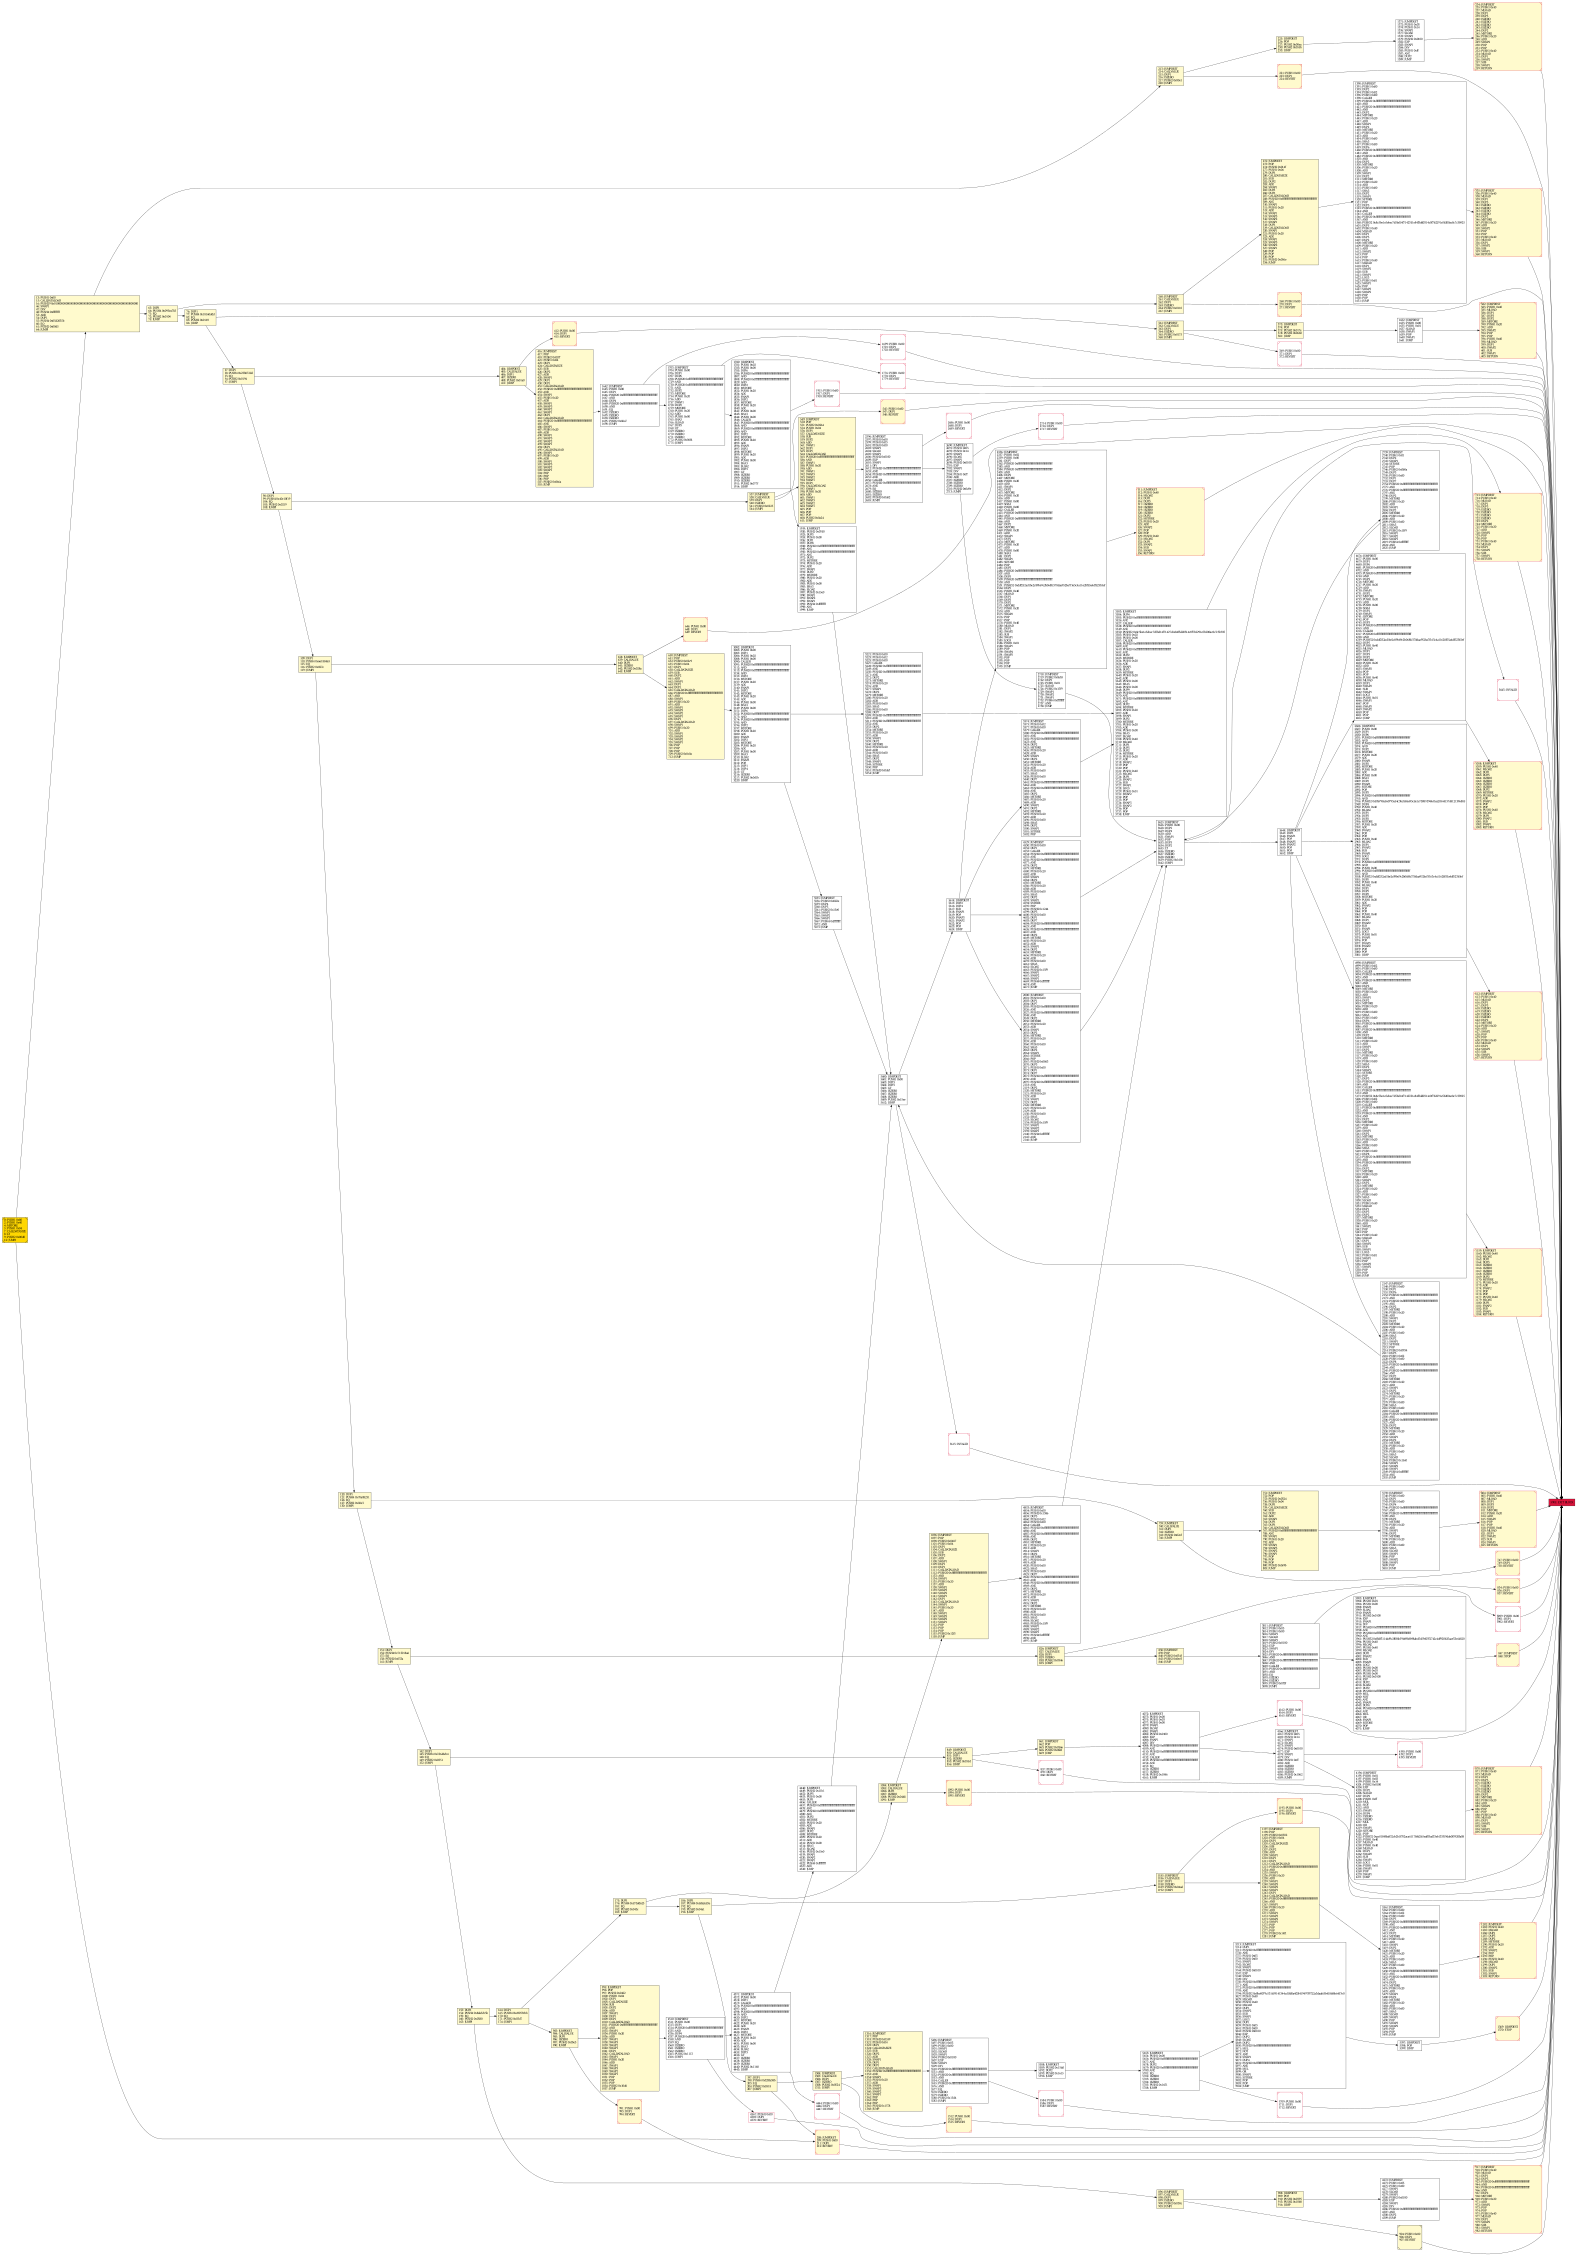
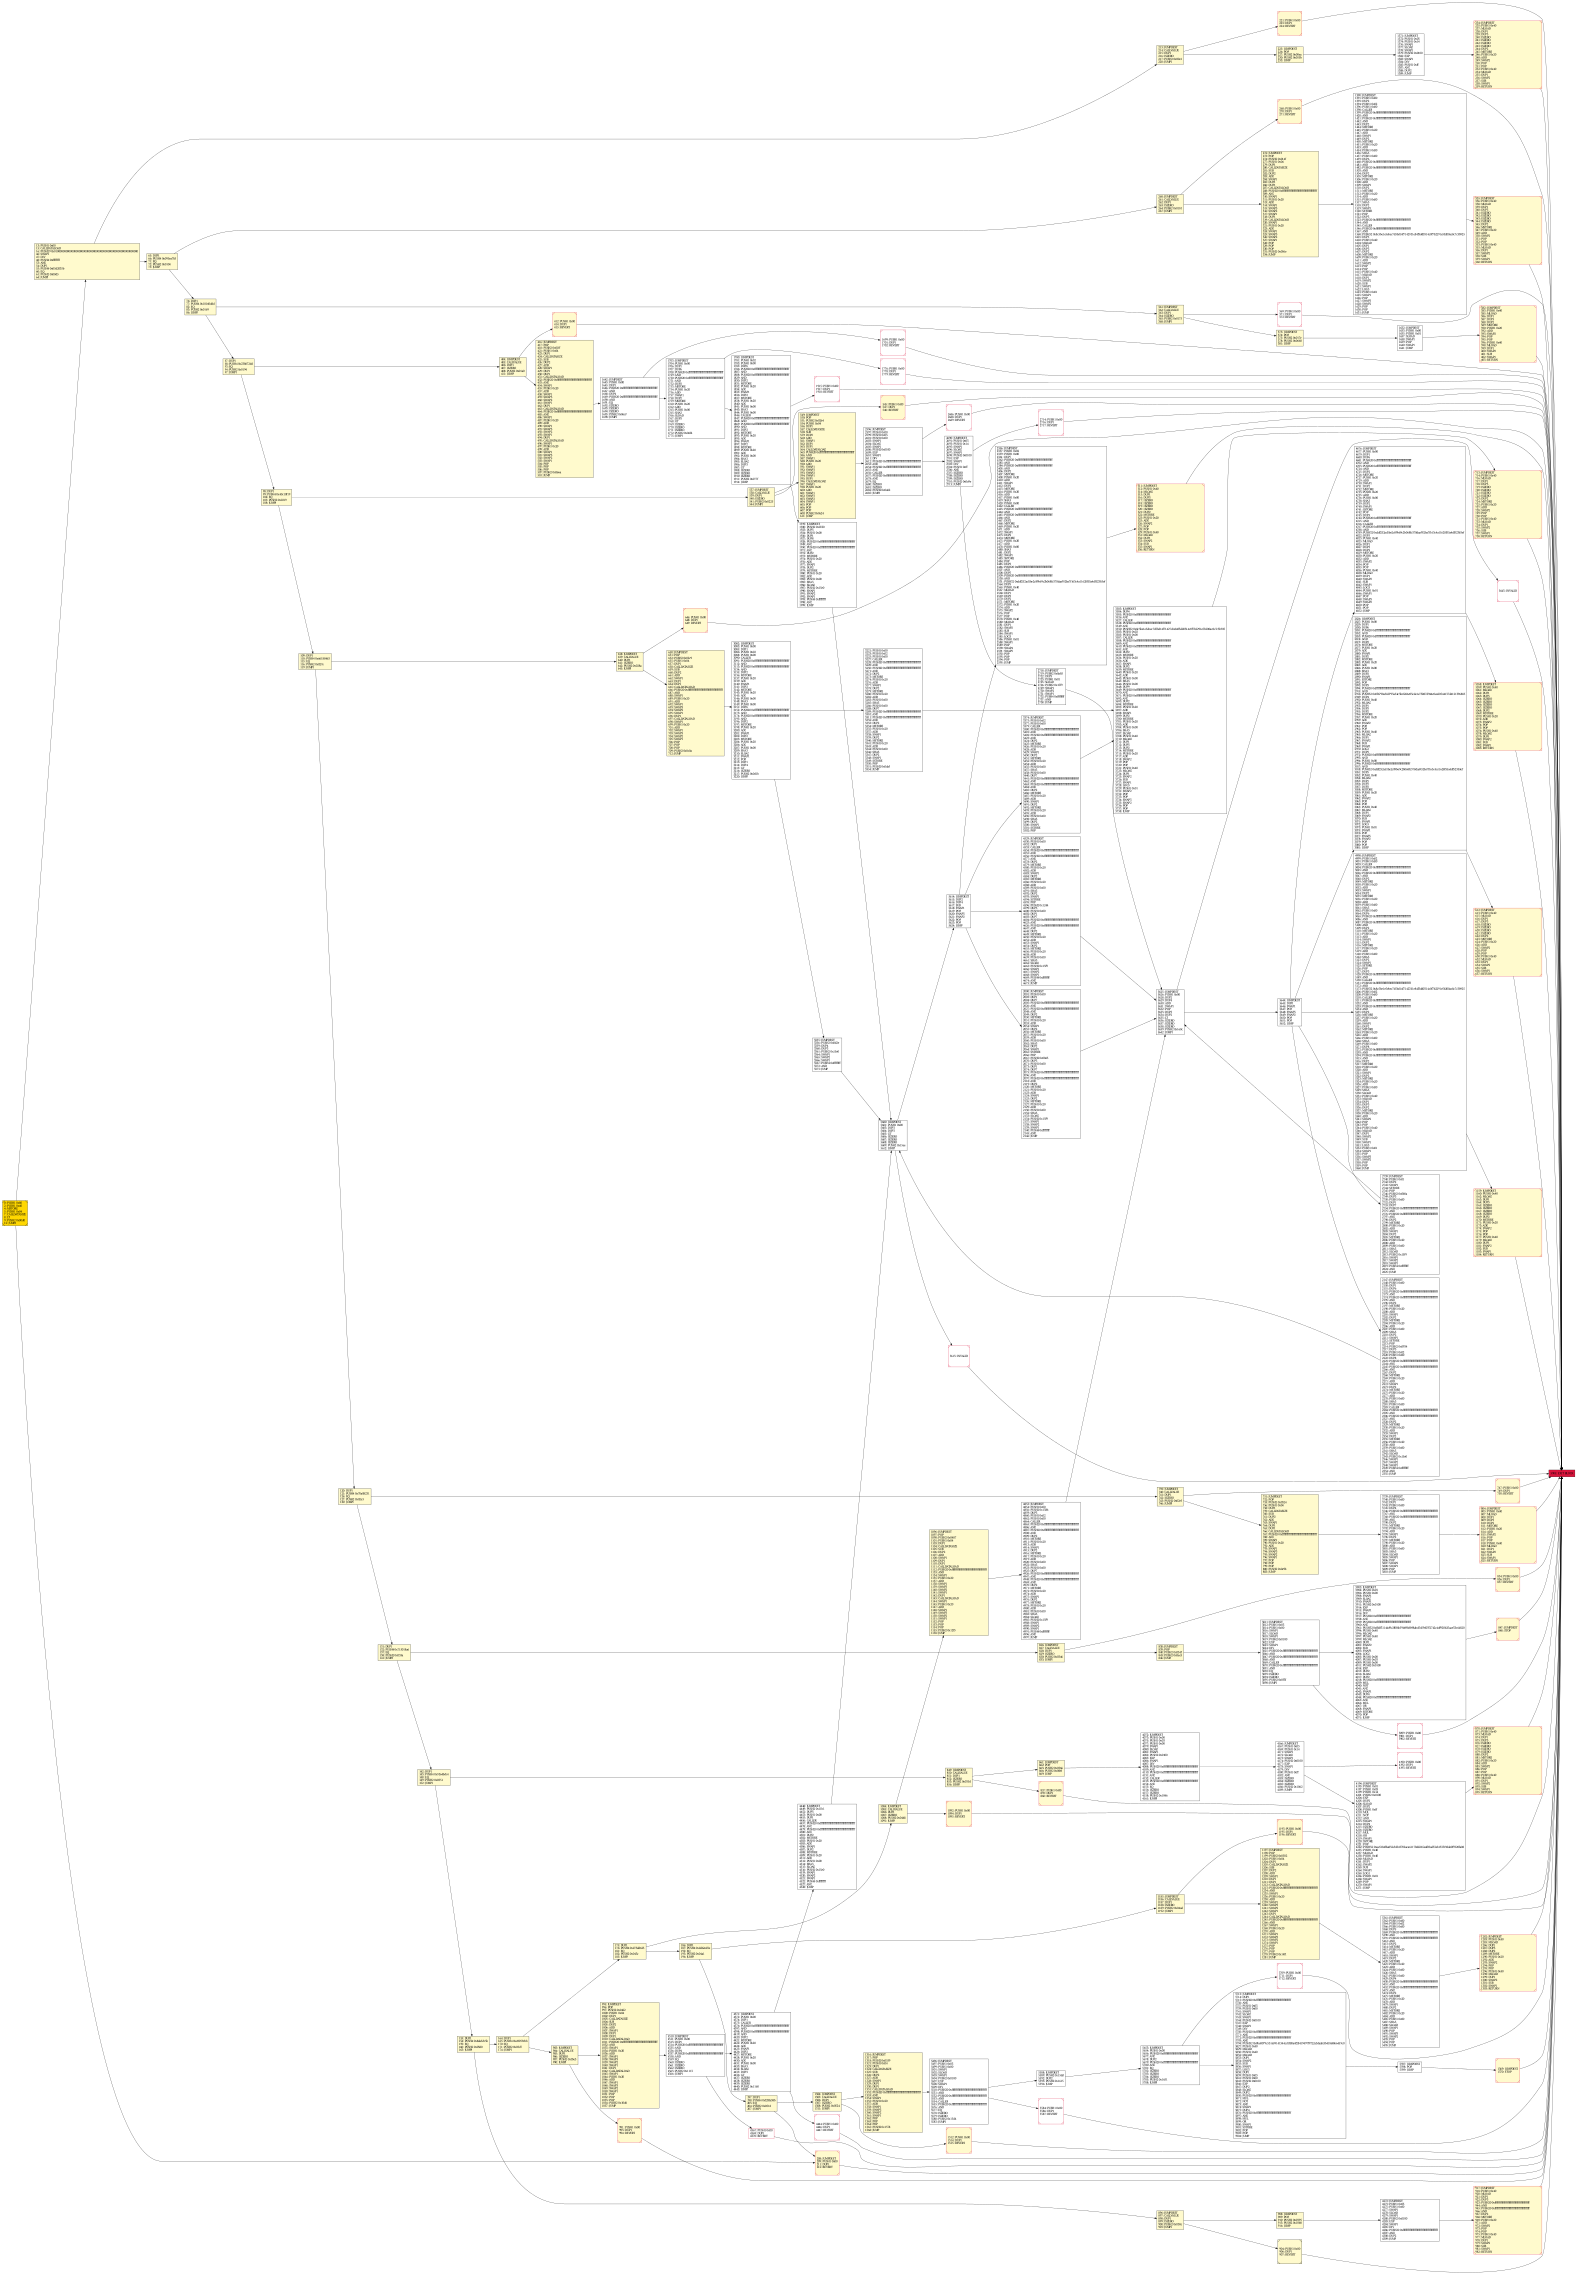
(1290, 1713) -> none
(1051, 1772) -> (1051, 1793)
